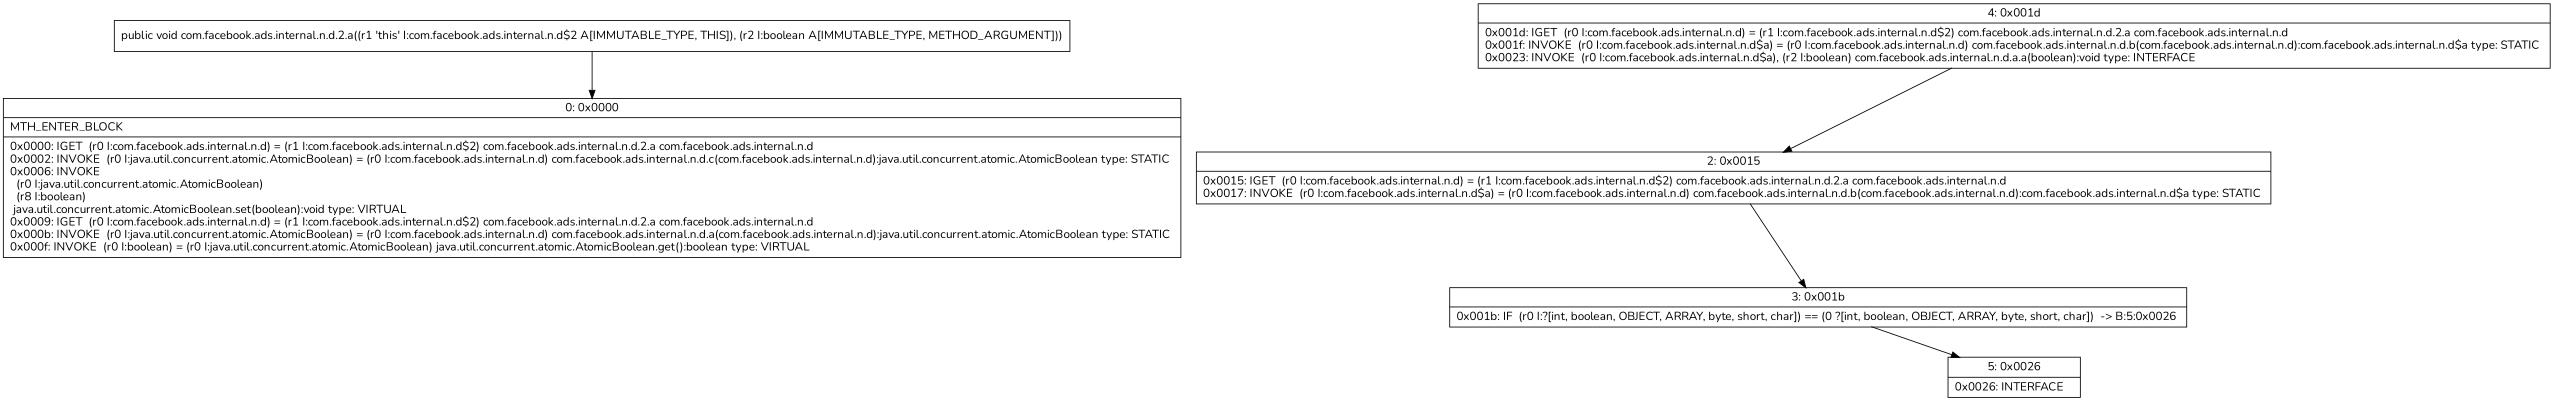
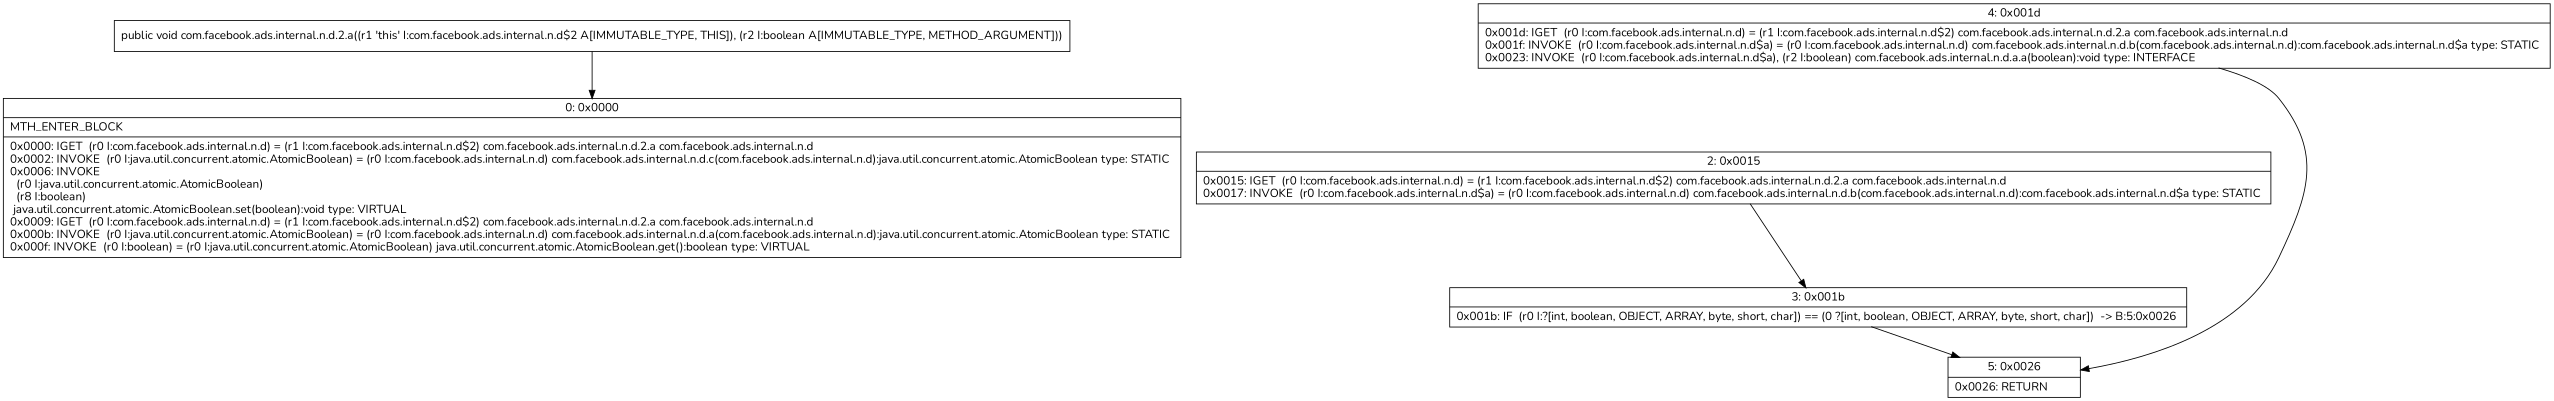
(1871, 108) -> (2281, 252)
(2014, 387) -> (2006, 387)
